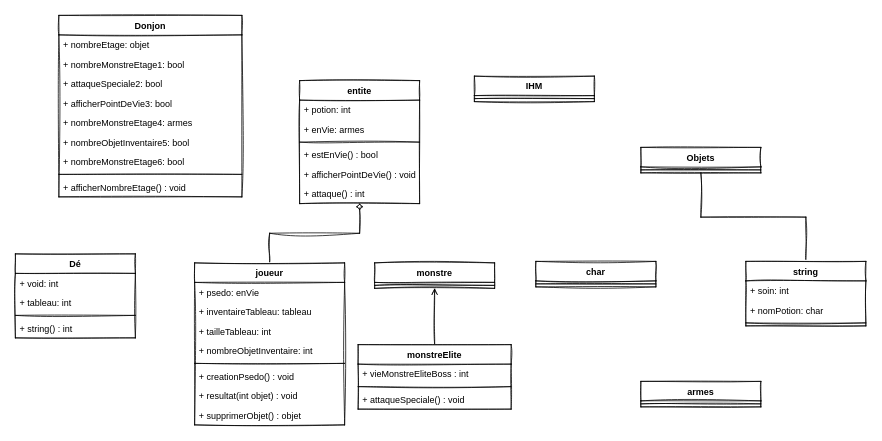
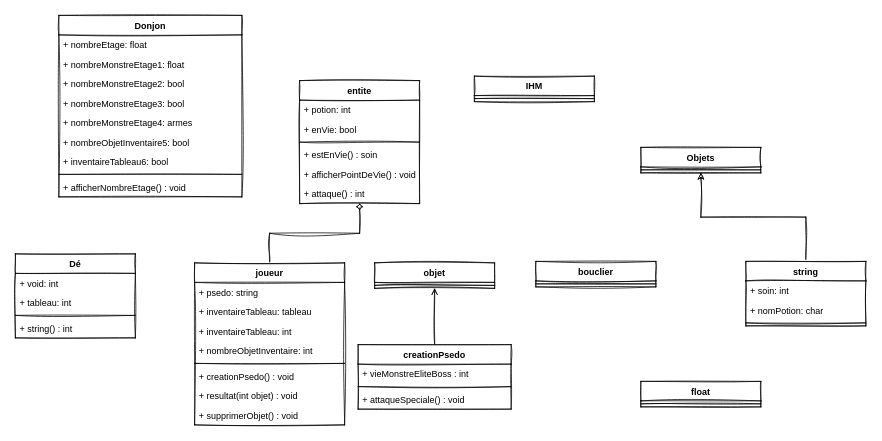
(110, 45) -> (109, 45)
(126, 65) -> (129, 65)
(116, 84) -> (126, 84)
(123, 104) -> (126, 104)
(334, 130) -> (331, 130)
(345, 155) -> (345, 155)
(126, 162) -> (120, 162)
(701, 177) -> (701, 180)
(596, 272) -> (596, 272)
(434, 273) -> (434, 273)
(229, 293) -> (232, 293)
(240, 332) -> (251, 332)
(434, 355) -> (434, 355)
(701, 392) -> (701, 392)
(258, 416) -> (255, 416)
